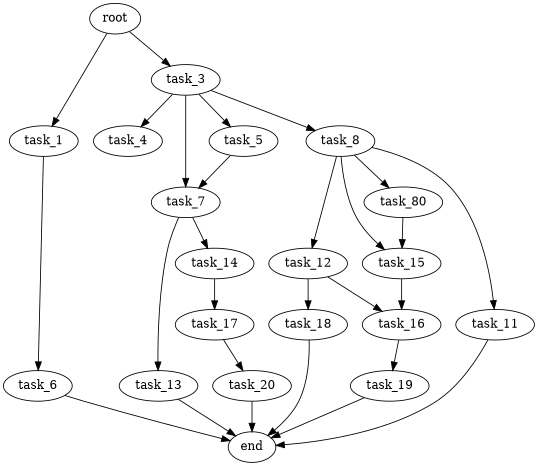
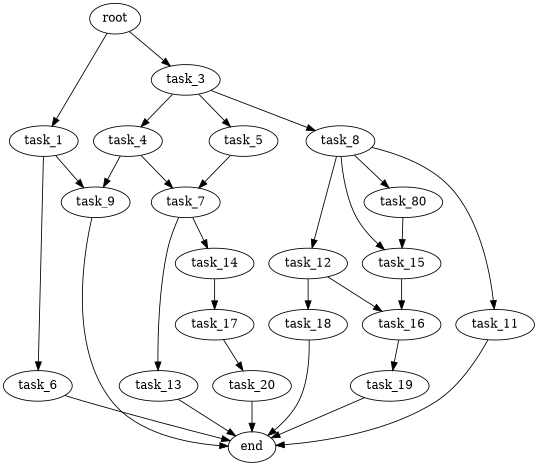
(186, 137) -> (154, 169)
none -> (96, 202)
